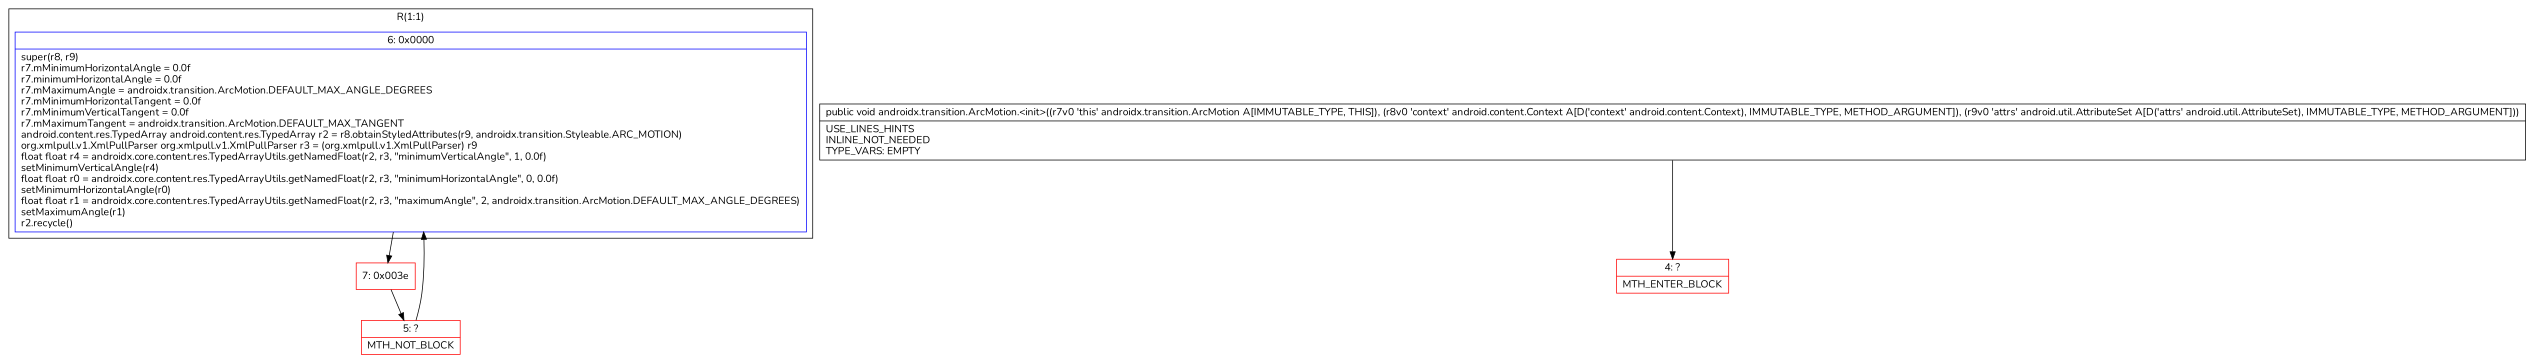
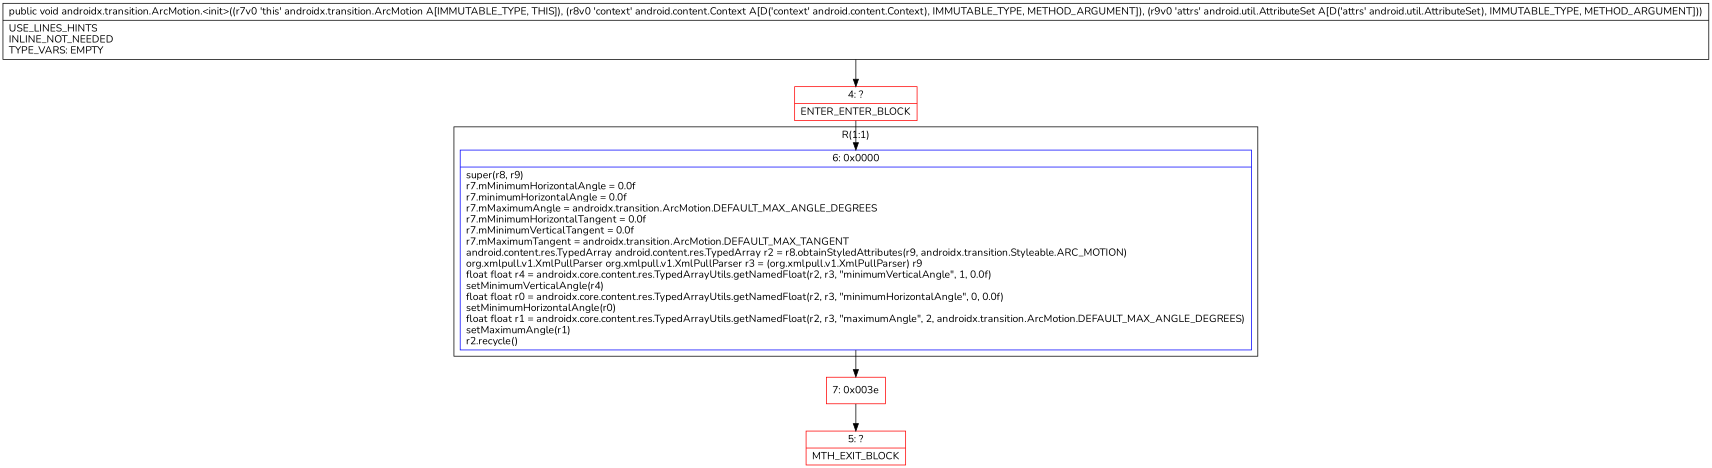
(423, 280) -> (856, 132)
(1673, 284) -> (856, 112)
(411, 346) -> (856, 456)
